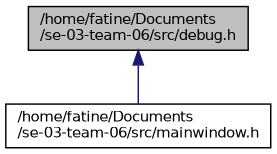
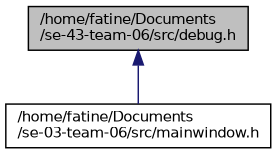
(138, 28) -> (138, 28)
